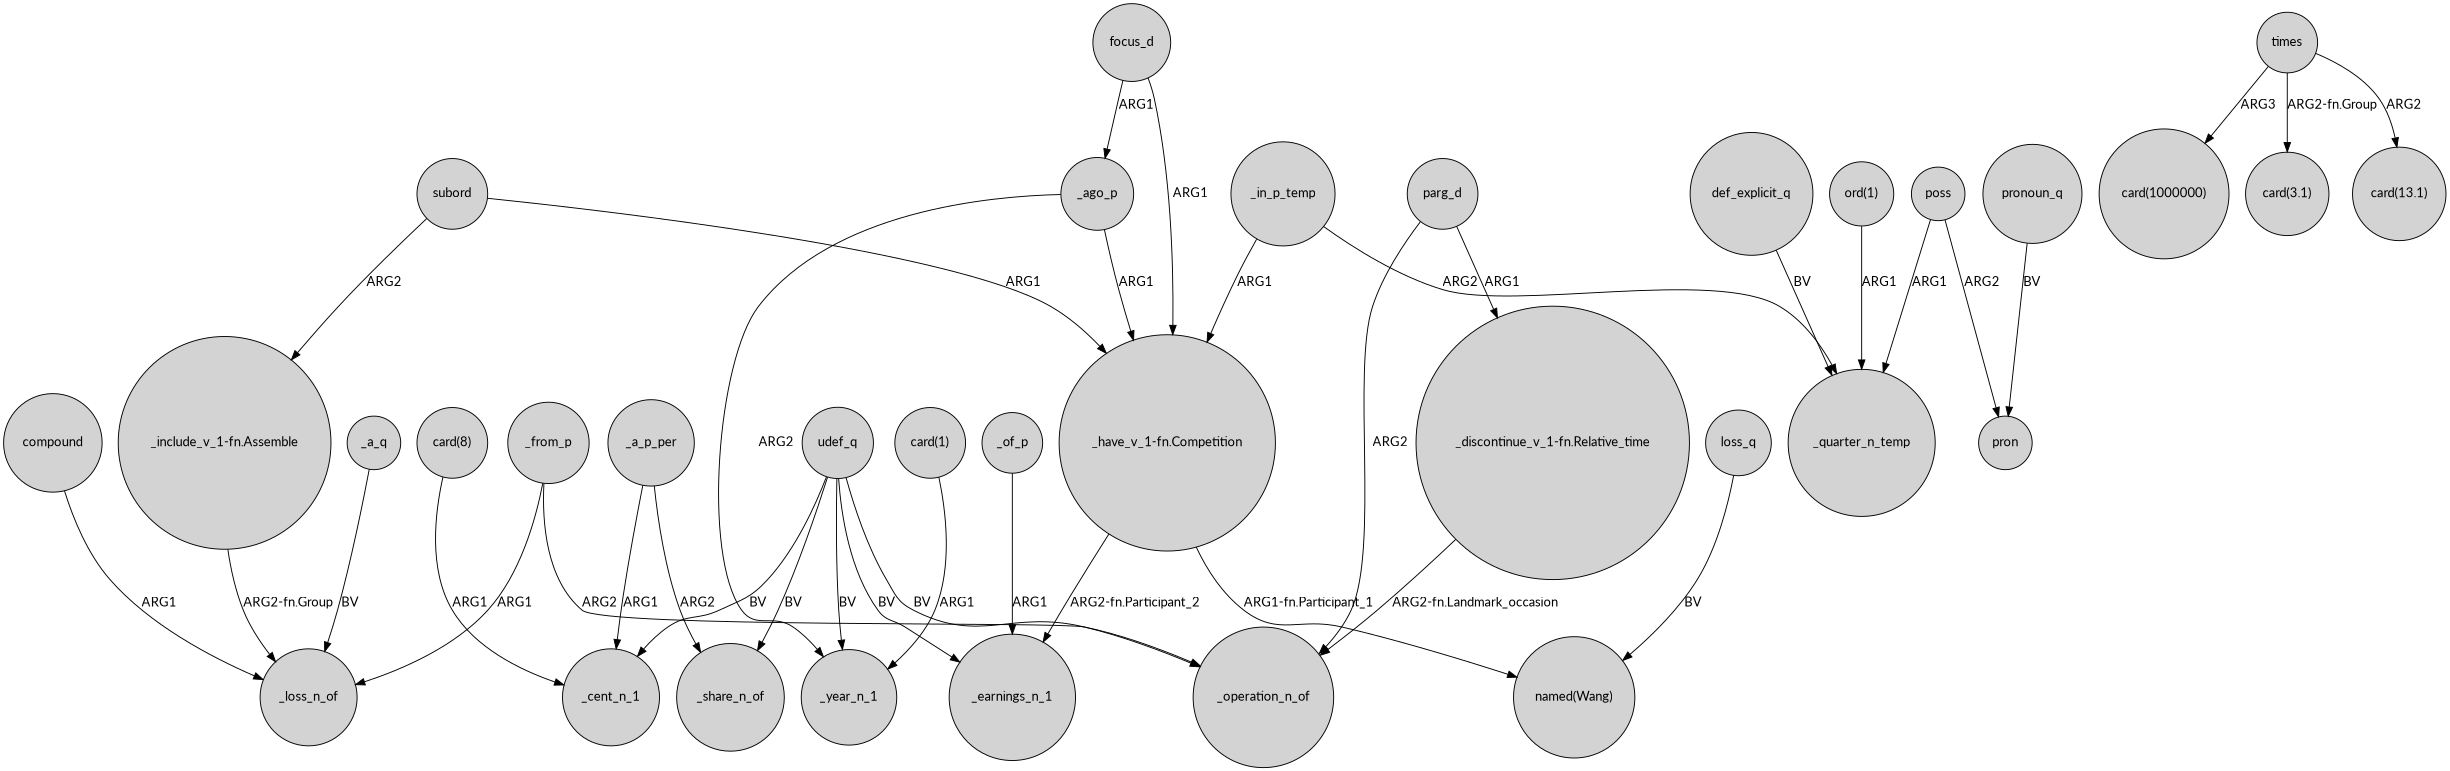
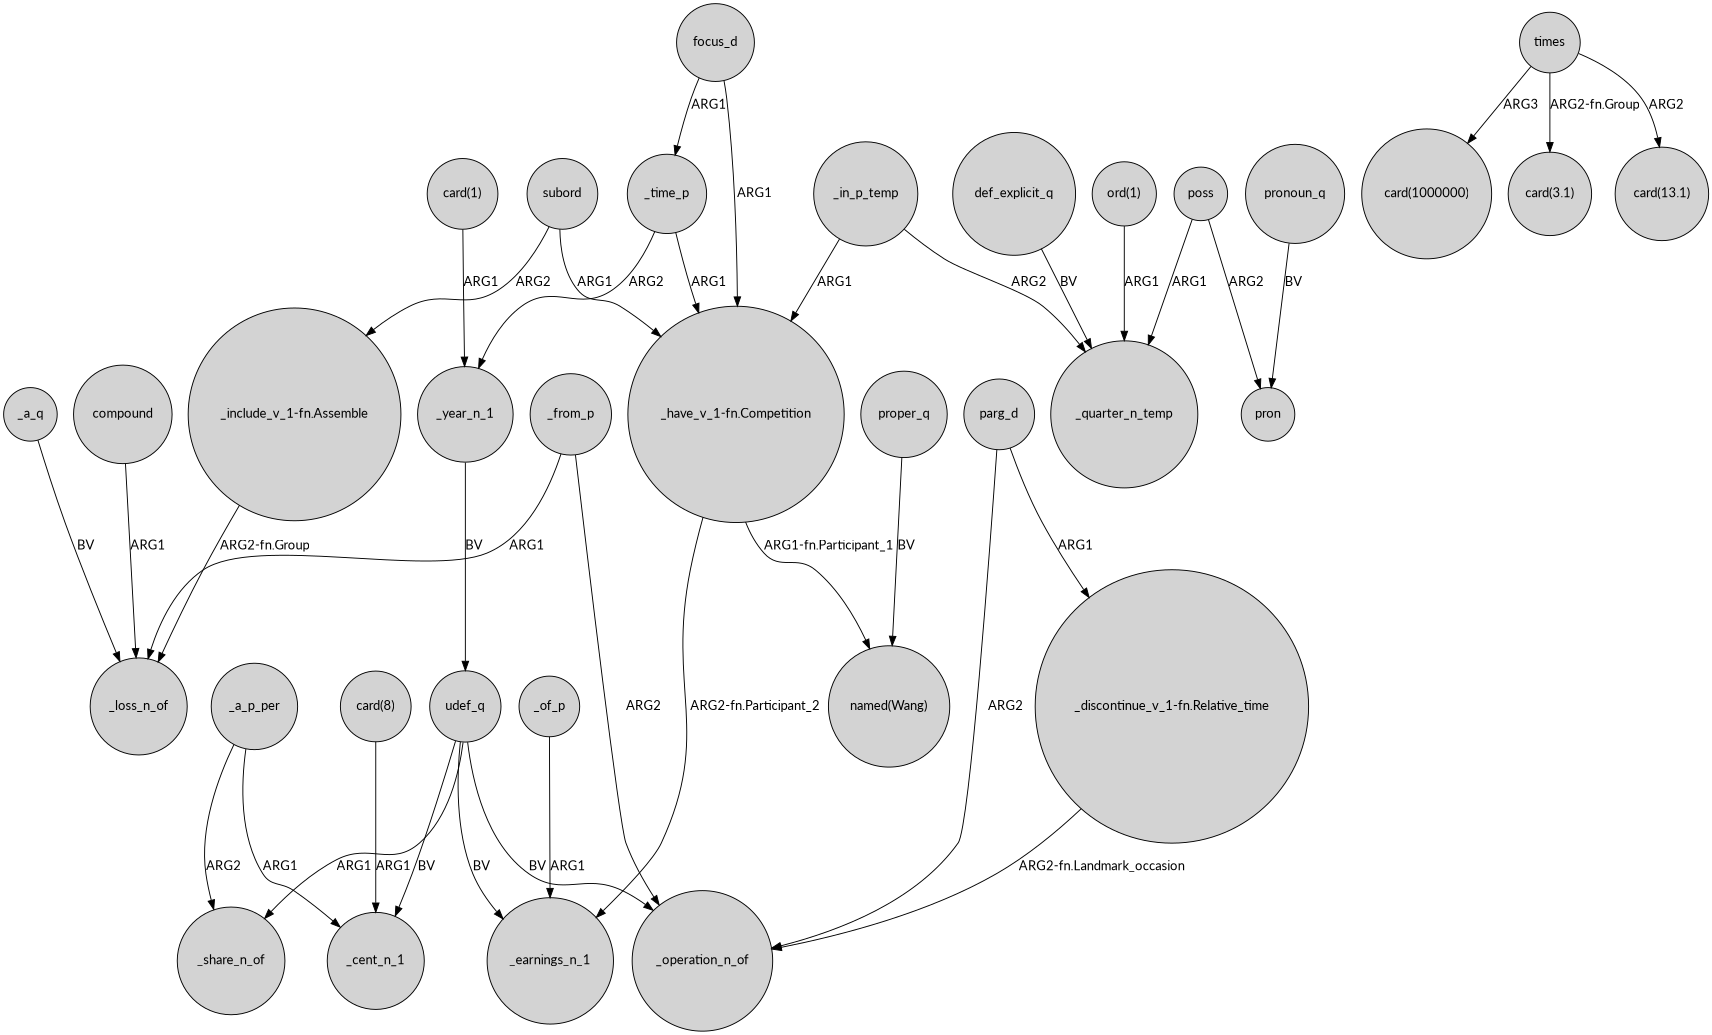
(1097, 194) -> (667, 194)
(1738, 443) -> (904, 414)
(837, 560) -> (465, 567)
(793, 603) -> (354, 867)
